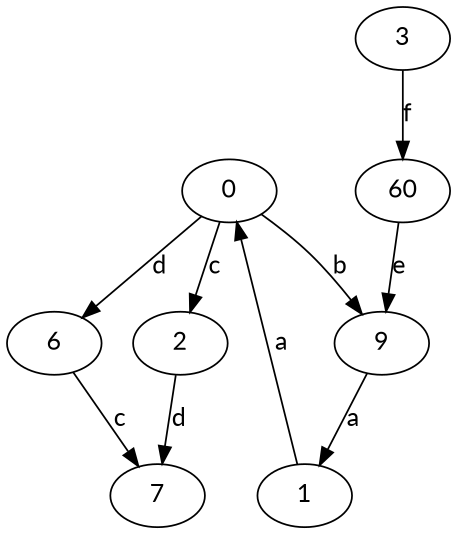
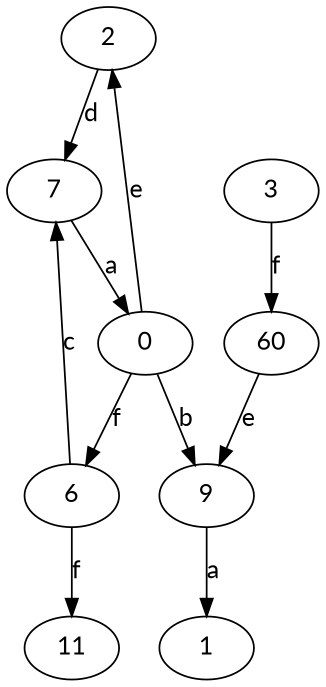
(159, 267) -> (117, 419)
(215, 267) -> (137, 191)
(269, 352) -> (95, 259)
none -> (72, 648)
